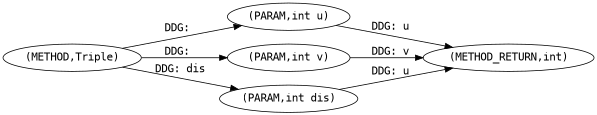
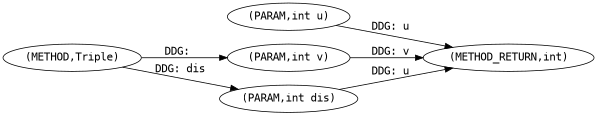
(178, 38) -> none
